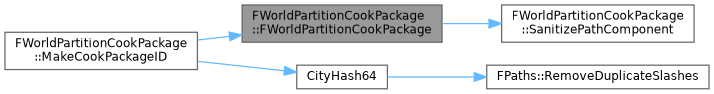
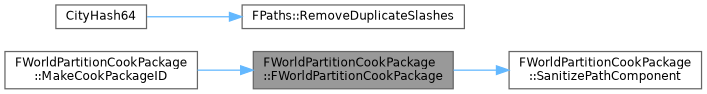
(241, 66) -> none
